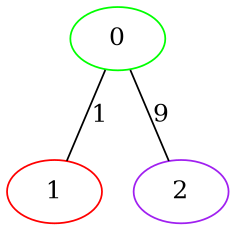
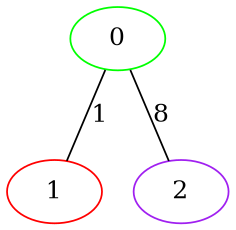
(162, 115) -> (162, 115)
